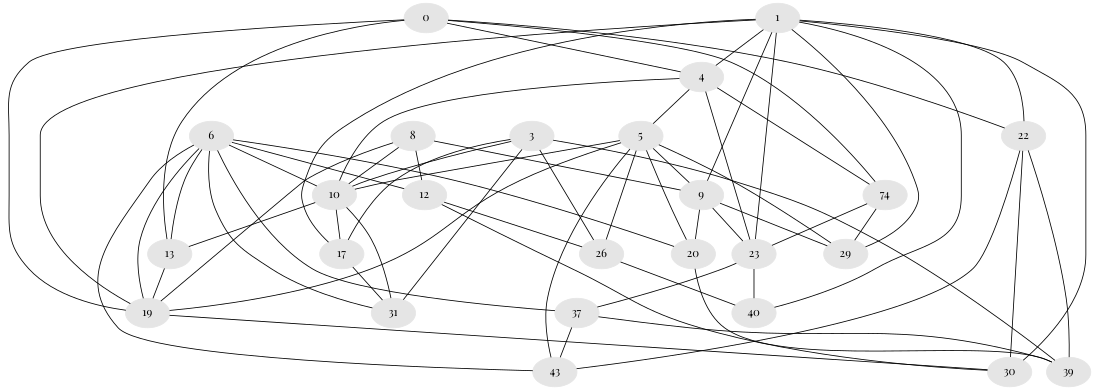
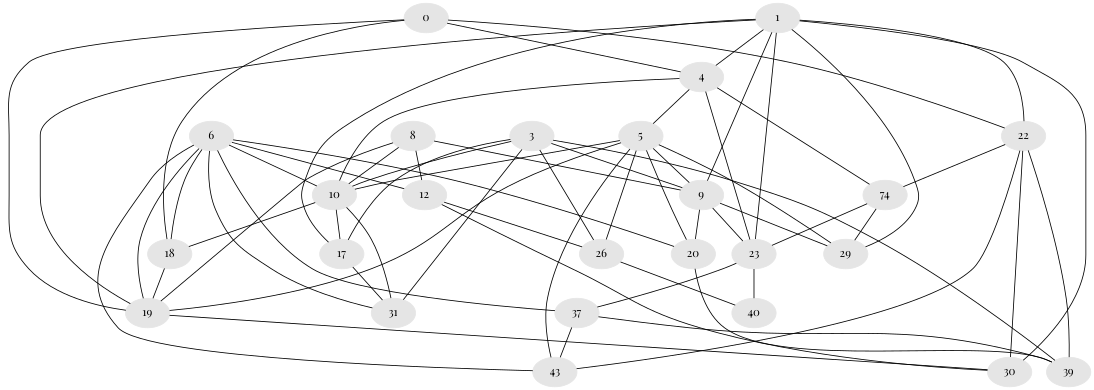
(684, 49) -> (954, 166)
none -> (610, 163)
(961, 174) -> none
(170, 254) -> (170, 254)
